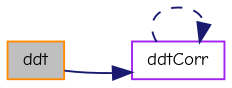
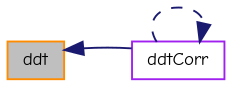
(88, 73) -> (108, 48)
